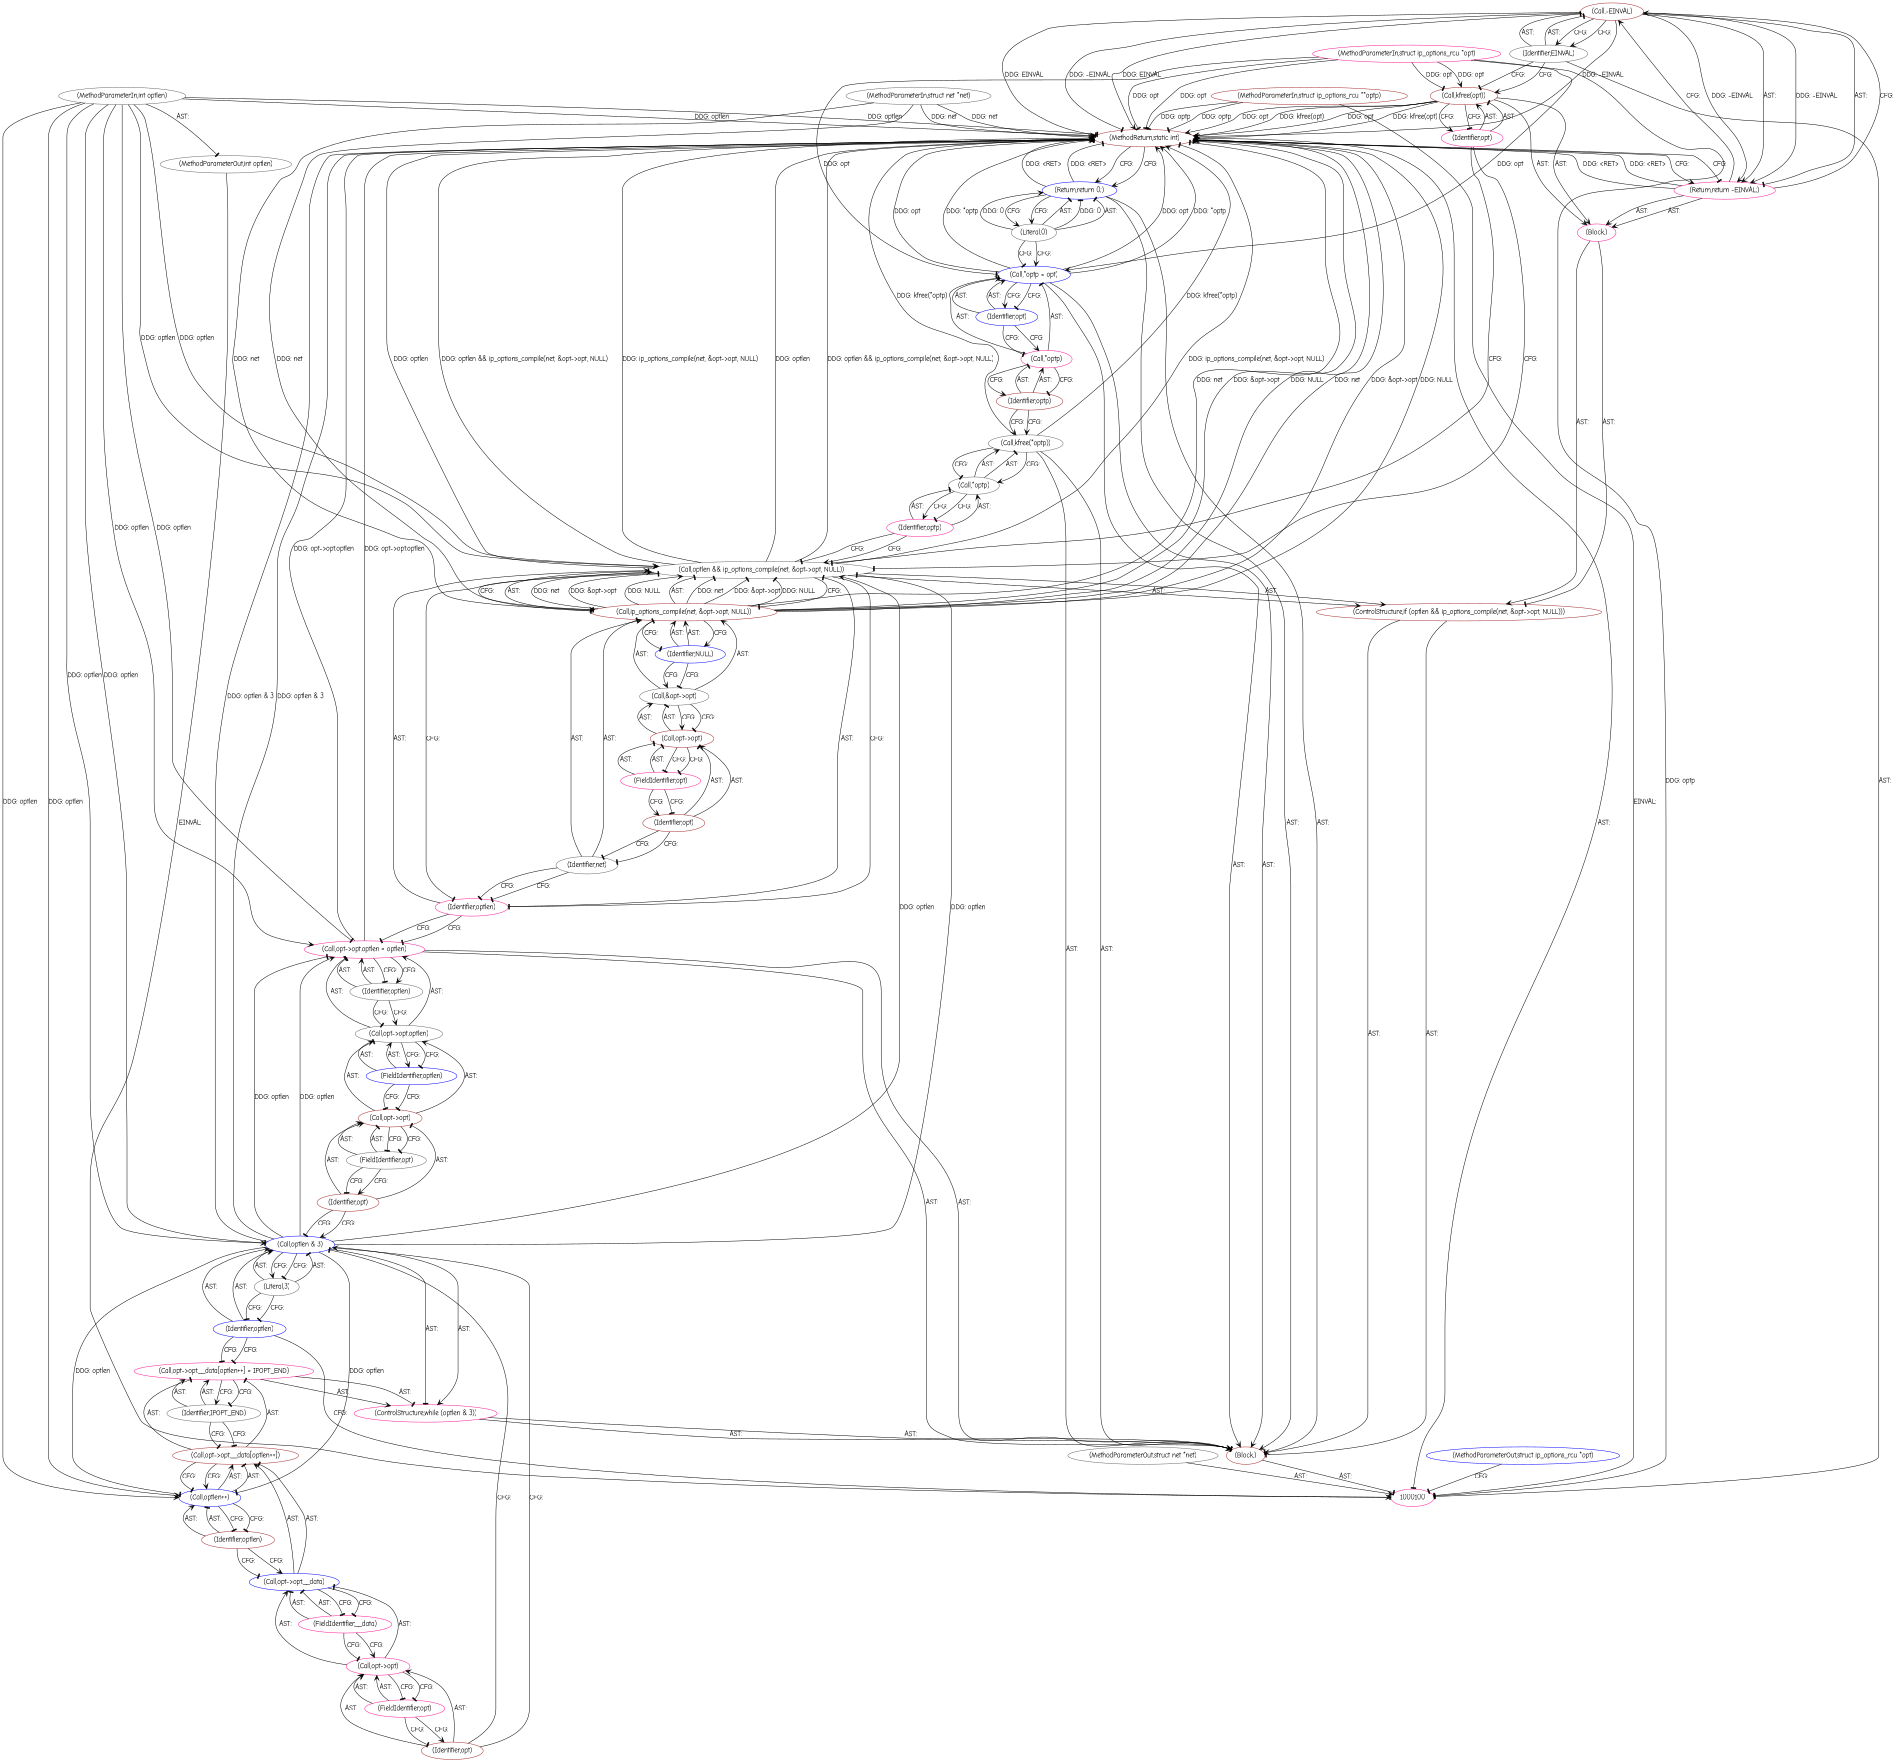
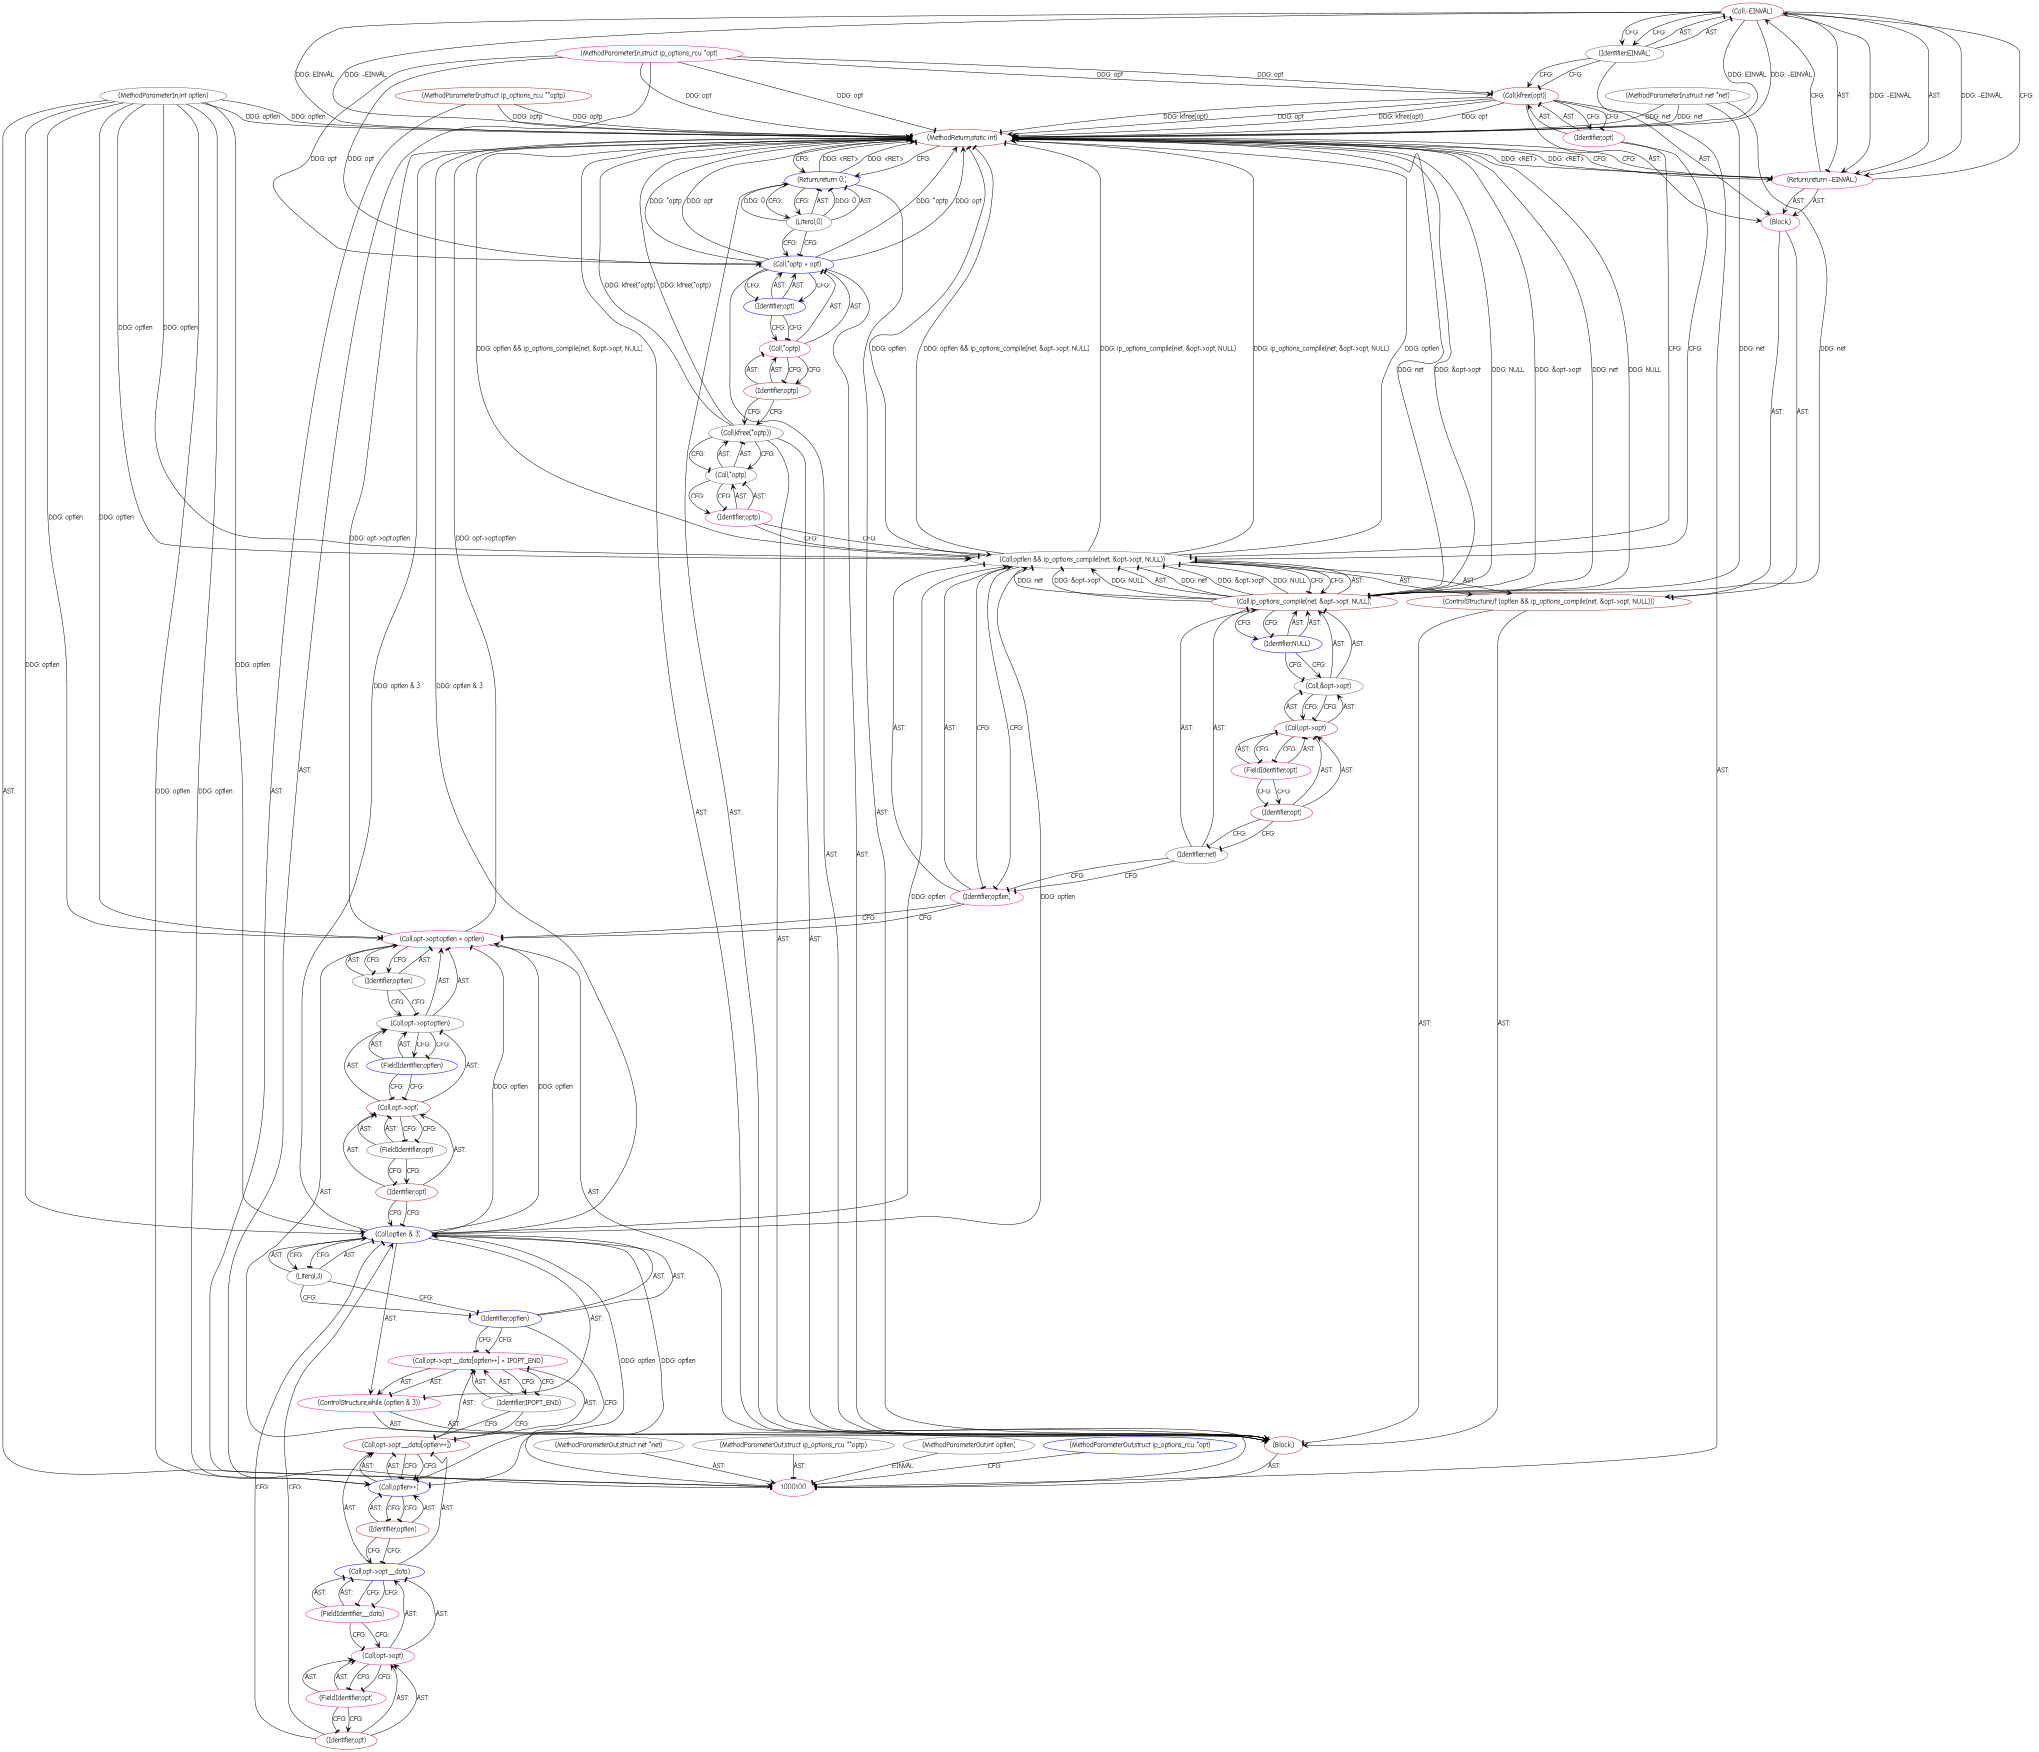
(183, 125) -> (3, 1123)
(1680, 781) -> (307, 771)
(1646, 802) -> (278, 792)
none -> (793, 1445)
